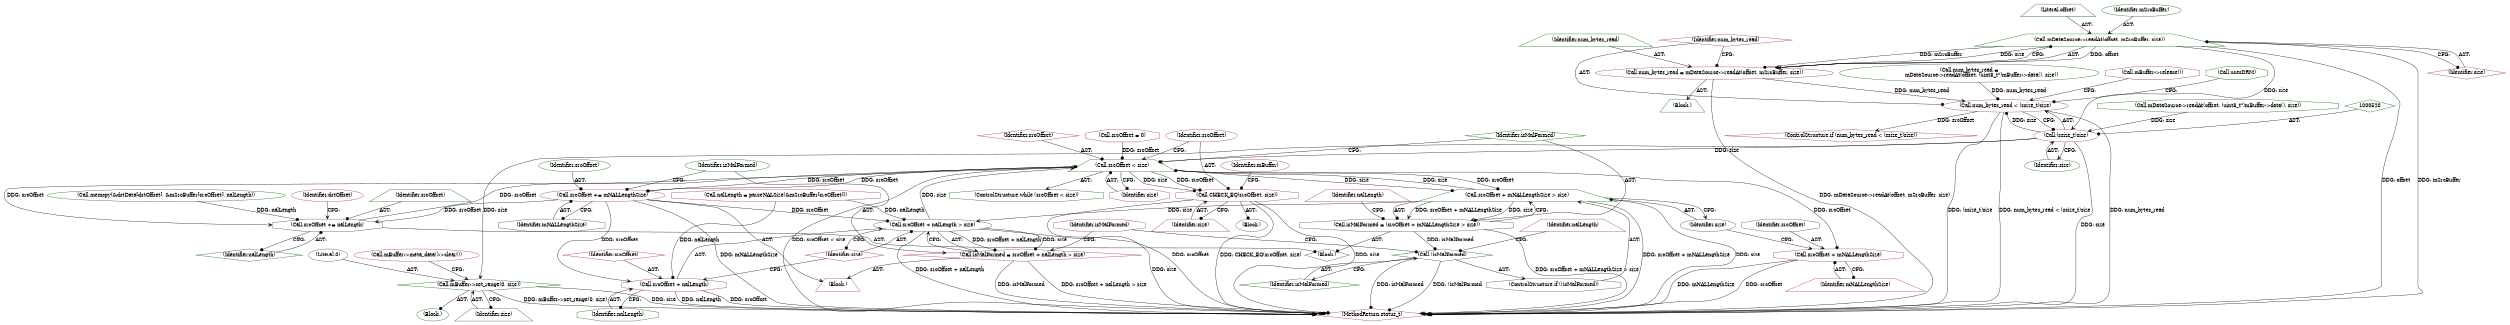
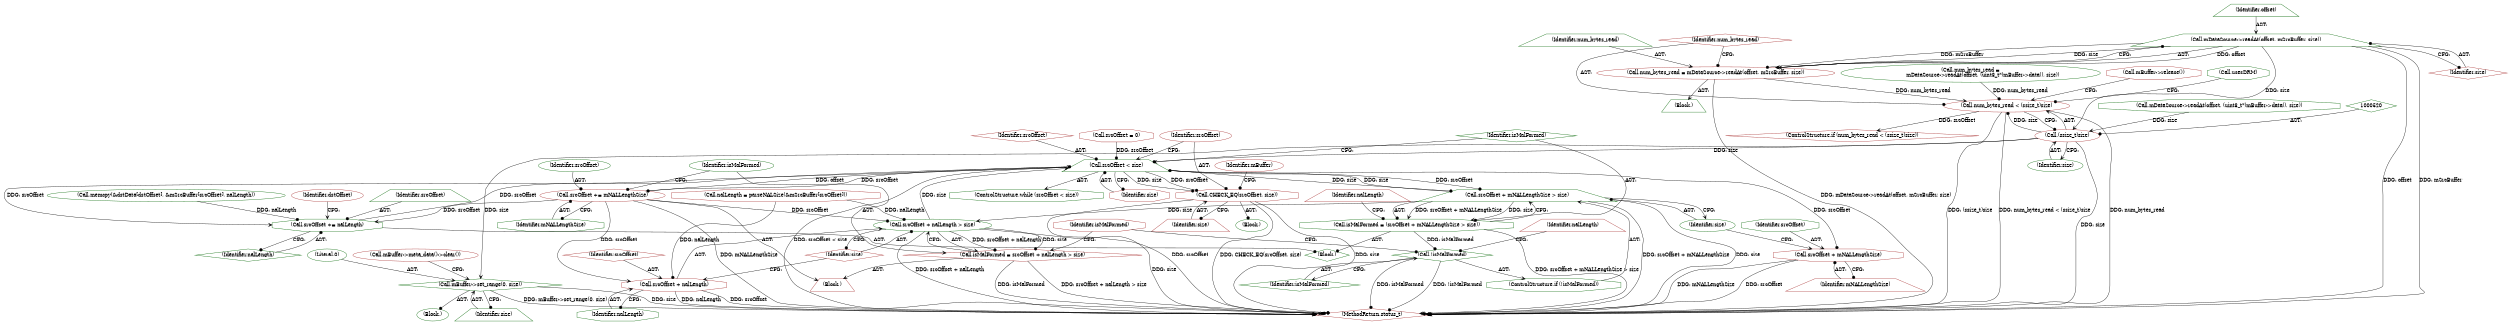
(2058, 10) -> (2256, 10)
(2141, 10) -> none
(826, 181) -> (830, 181)
